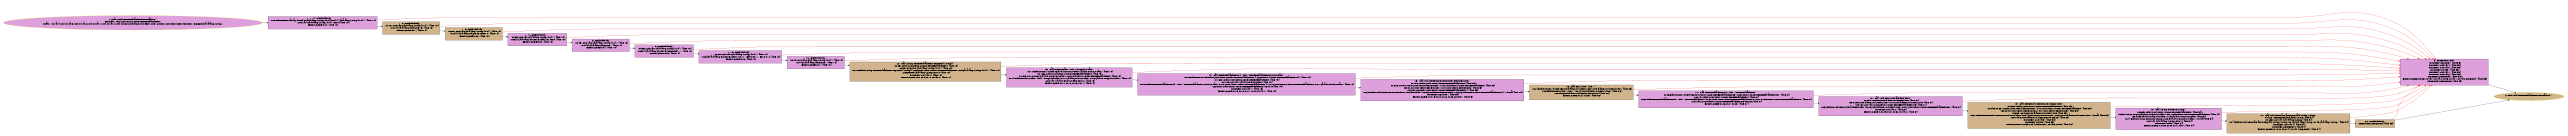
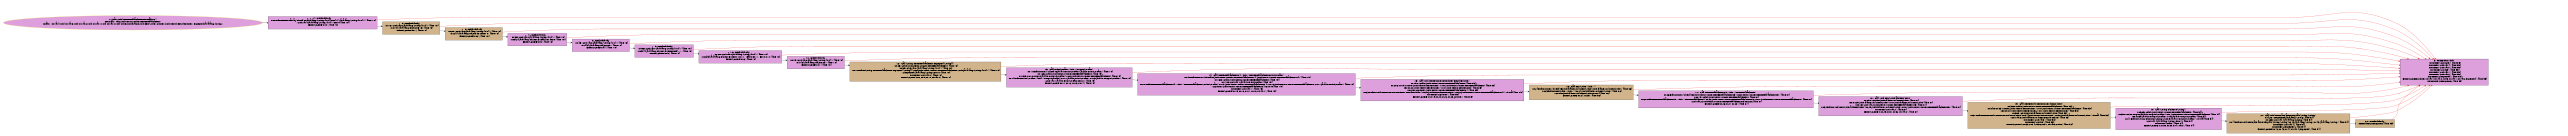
(2529, 96) -> none
